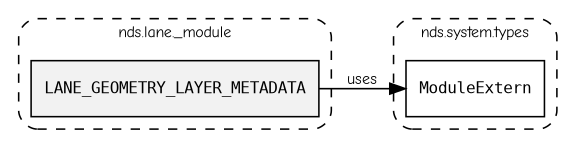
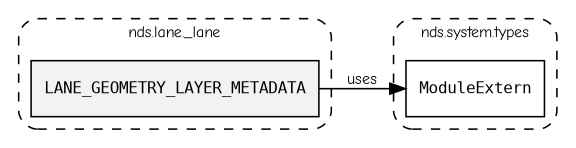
(175, 33) -> (175, 33)
